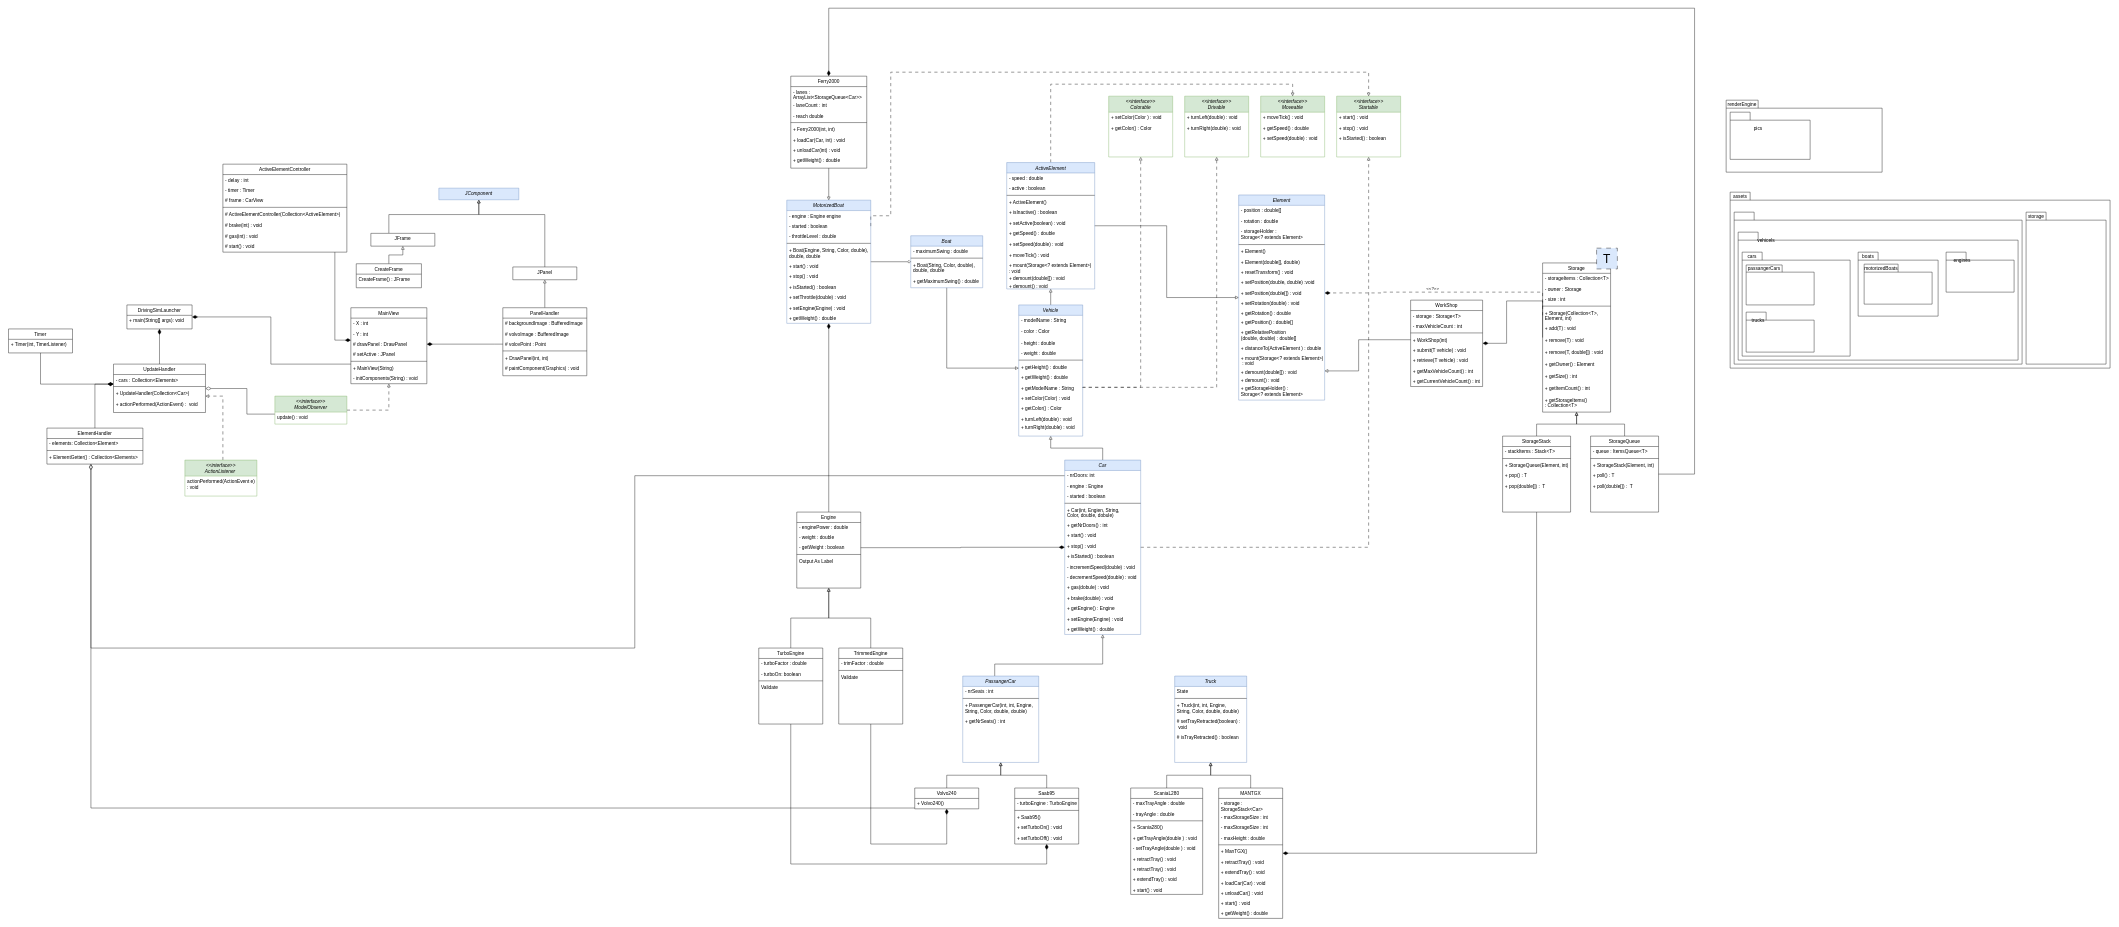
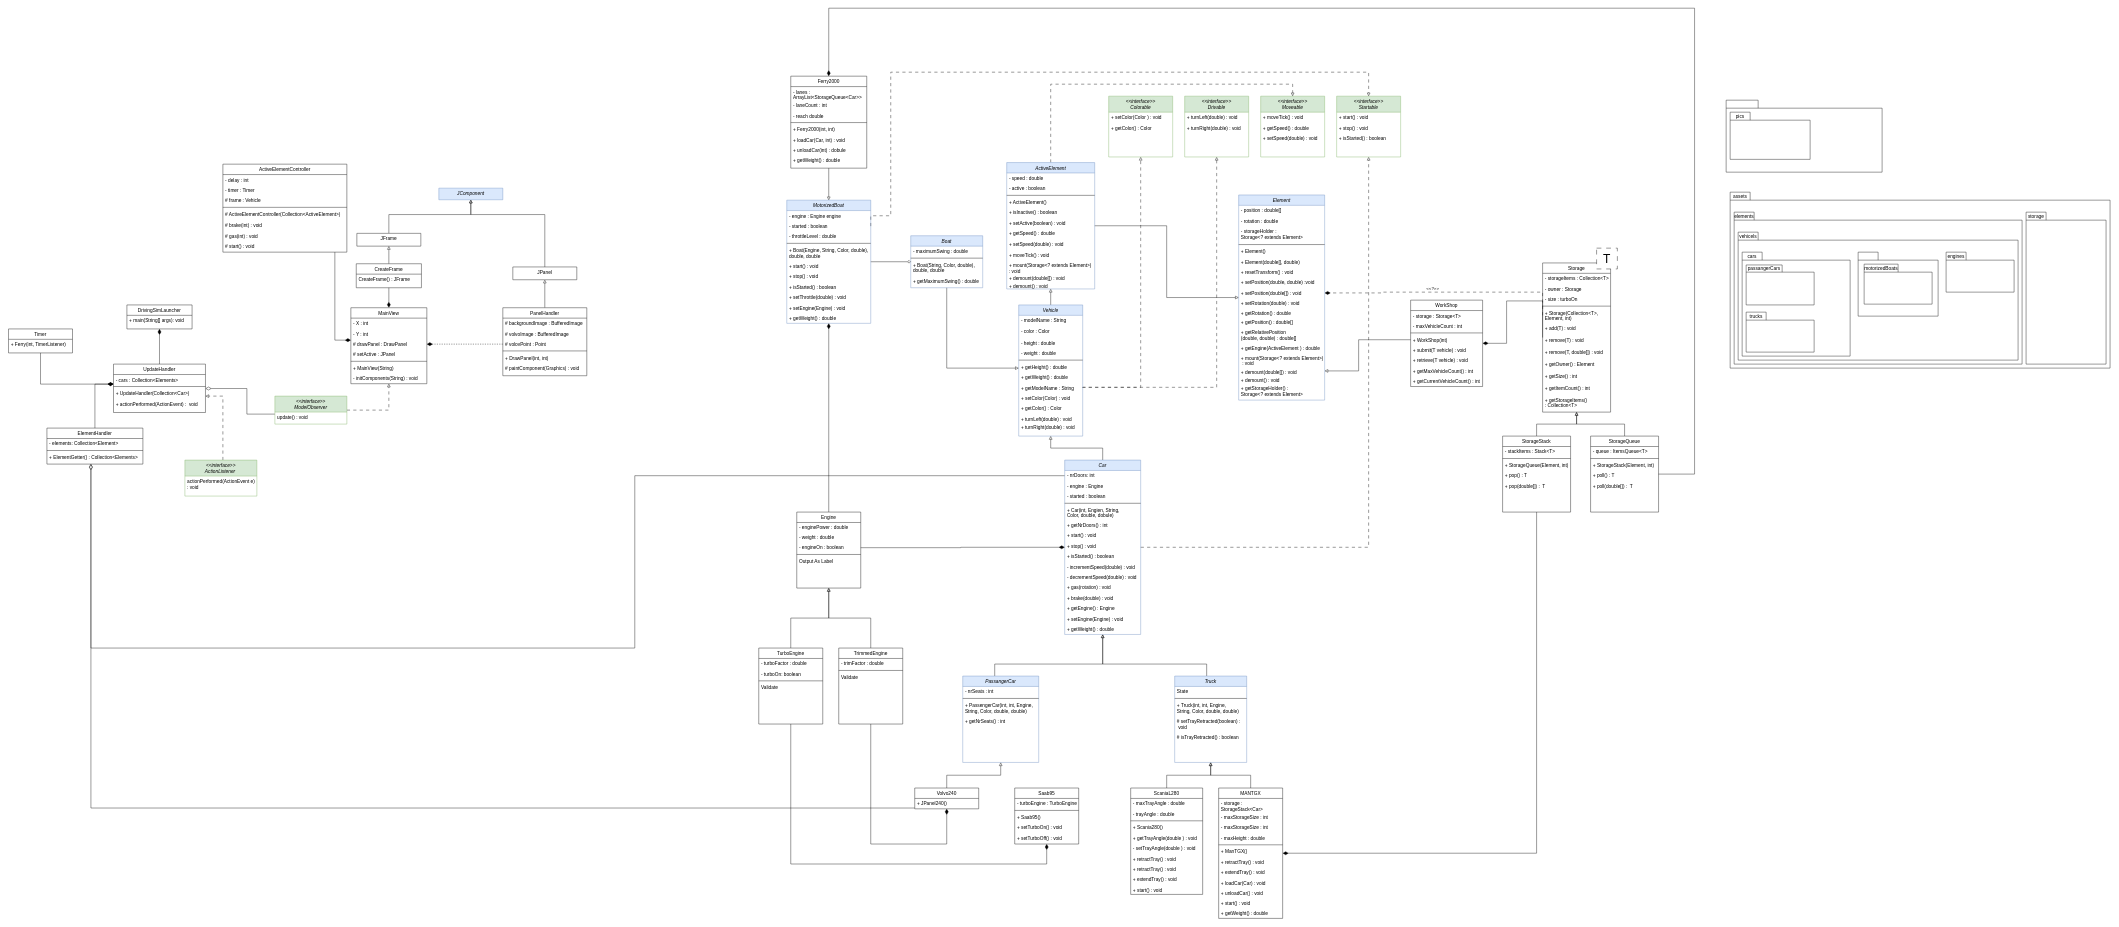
(1742, 104) -> none
(1758, 128) -> (1740, 116)
(819, 150) -> (822, 150)
(479, 194) -> (471, 194)
(245, 201) -> (244, 201)
none -> (1744, 216)
(403, 240) -> (389, 240)
(1766, 240) -> (1748, 236)
(1868, 256) -> none
(1607, 259) -> (1607, 259)
(1962, 260) -> (1956, 256)
(1557, 300) -> (1563, 300)
none -> (389, 301)
(198, 317) -> none
(1758, 320) -> (1756, 316)
(466, 344) -> (466, 344)
(42, 345) -> (43, 345)
(1286, 348) -> (1284, 348)
(823, 548) -> (822, 548)
(1090, 588) -> (1093, 588)
none -> (1162, 664)
(1031, 775) -> none
(932, 804) -> (933, 804)
